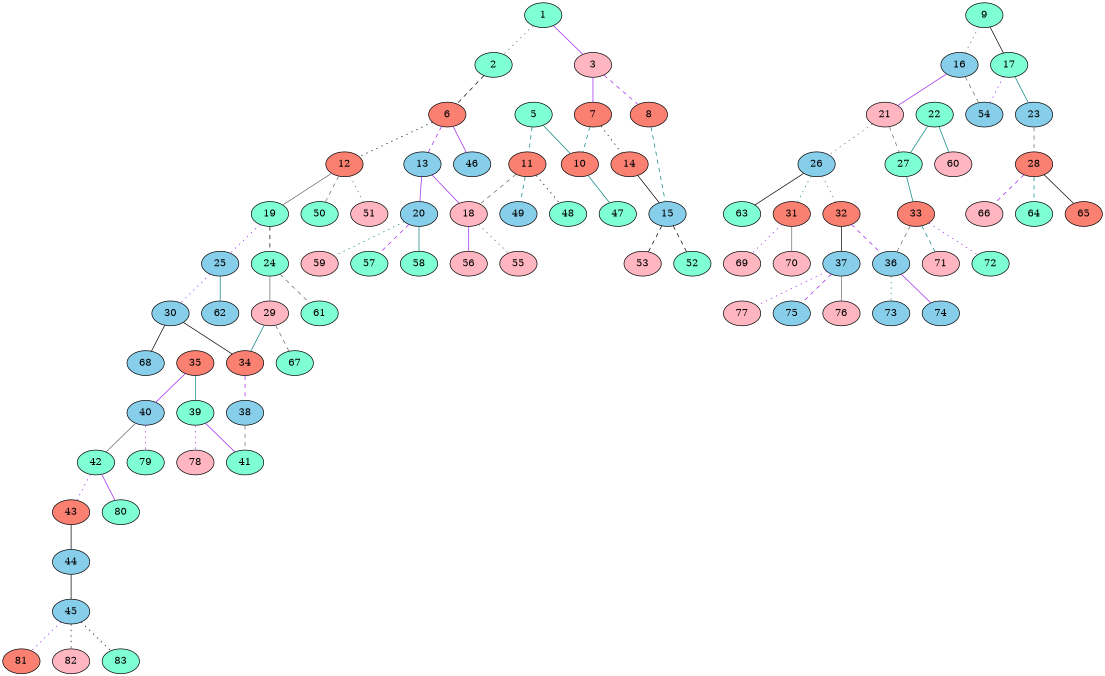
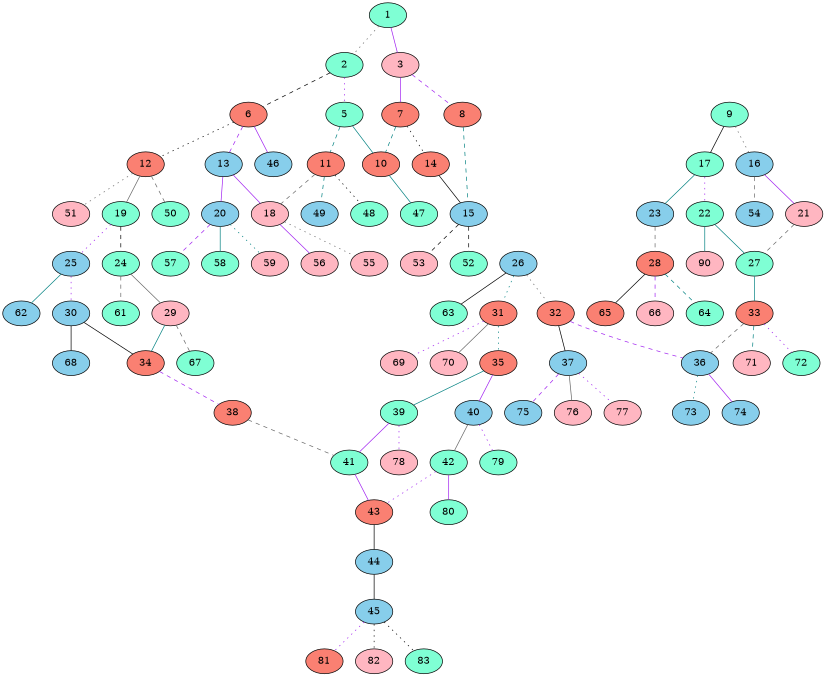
none -> (344, 90)
(997, 90) -> (705, 189)
(851, 139) -> none
(953, 164) -> (705, 264)
none -> (498, 338)
(245, 413) -> (233, 413)
none -> (362, 487)
